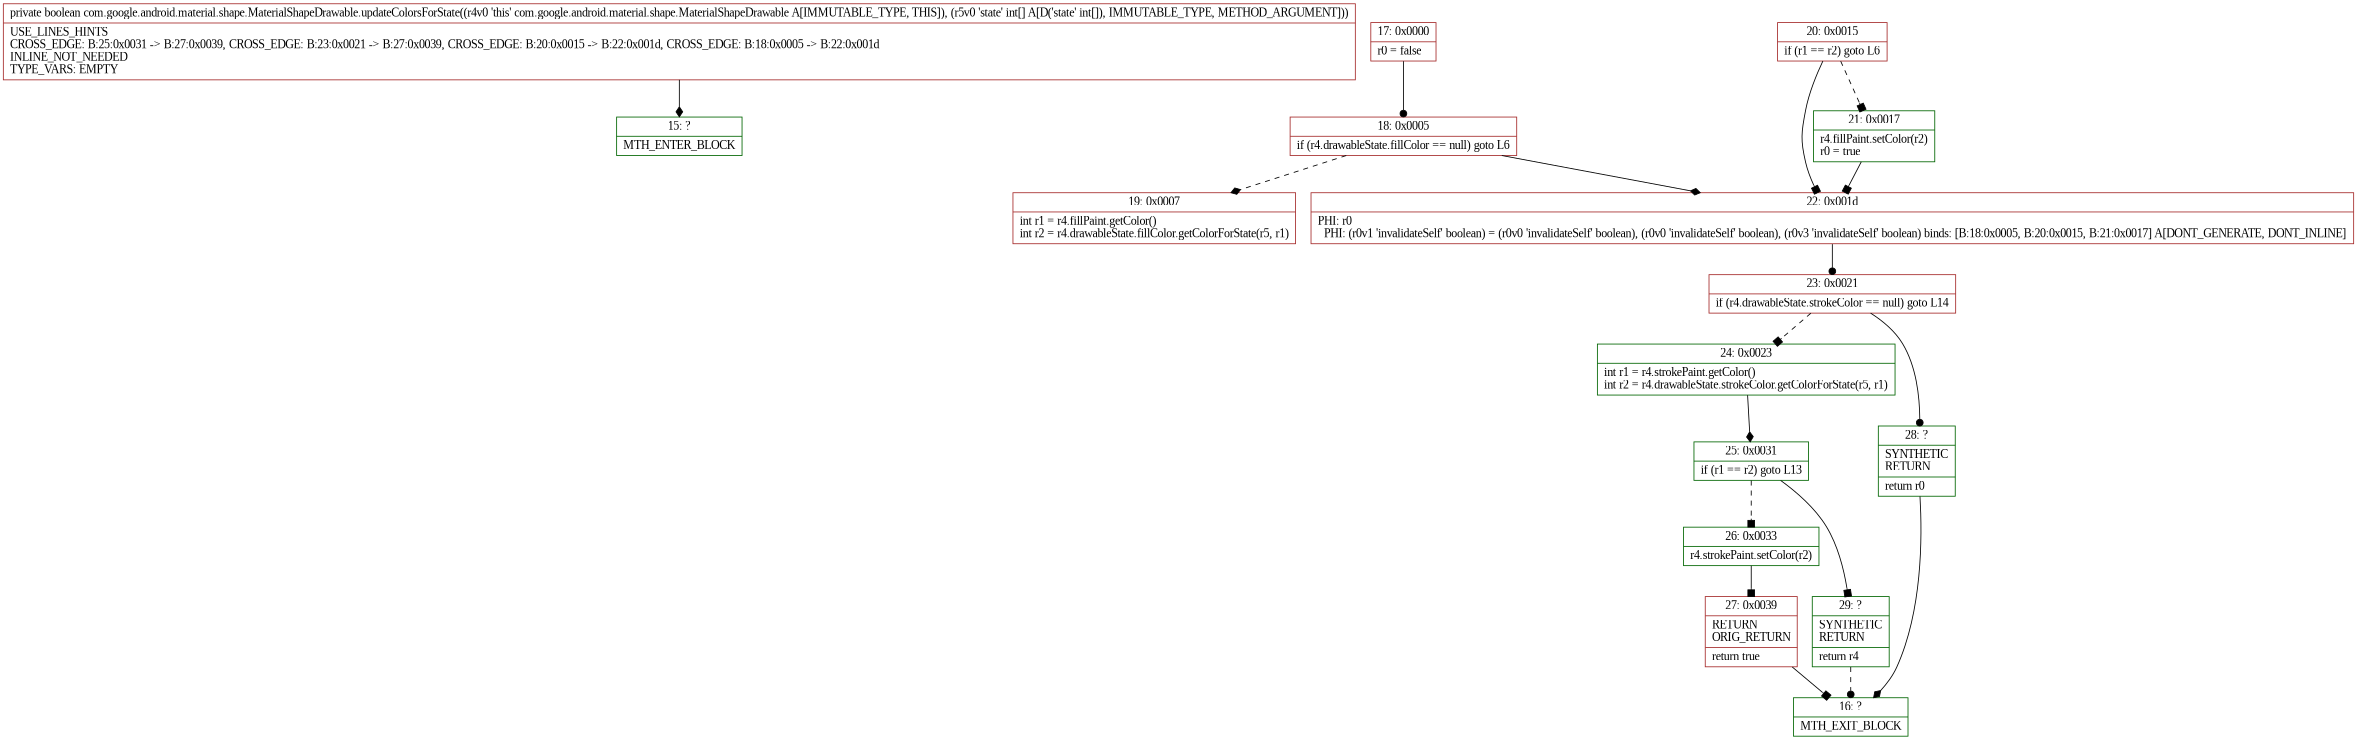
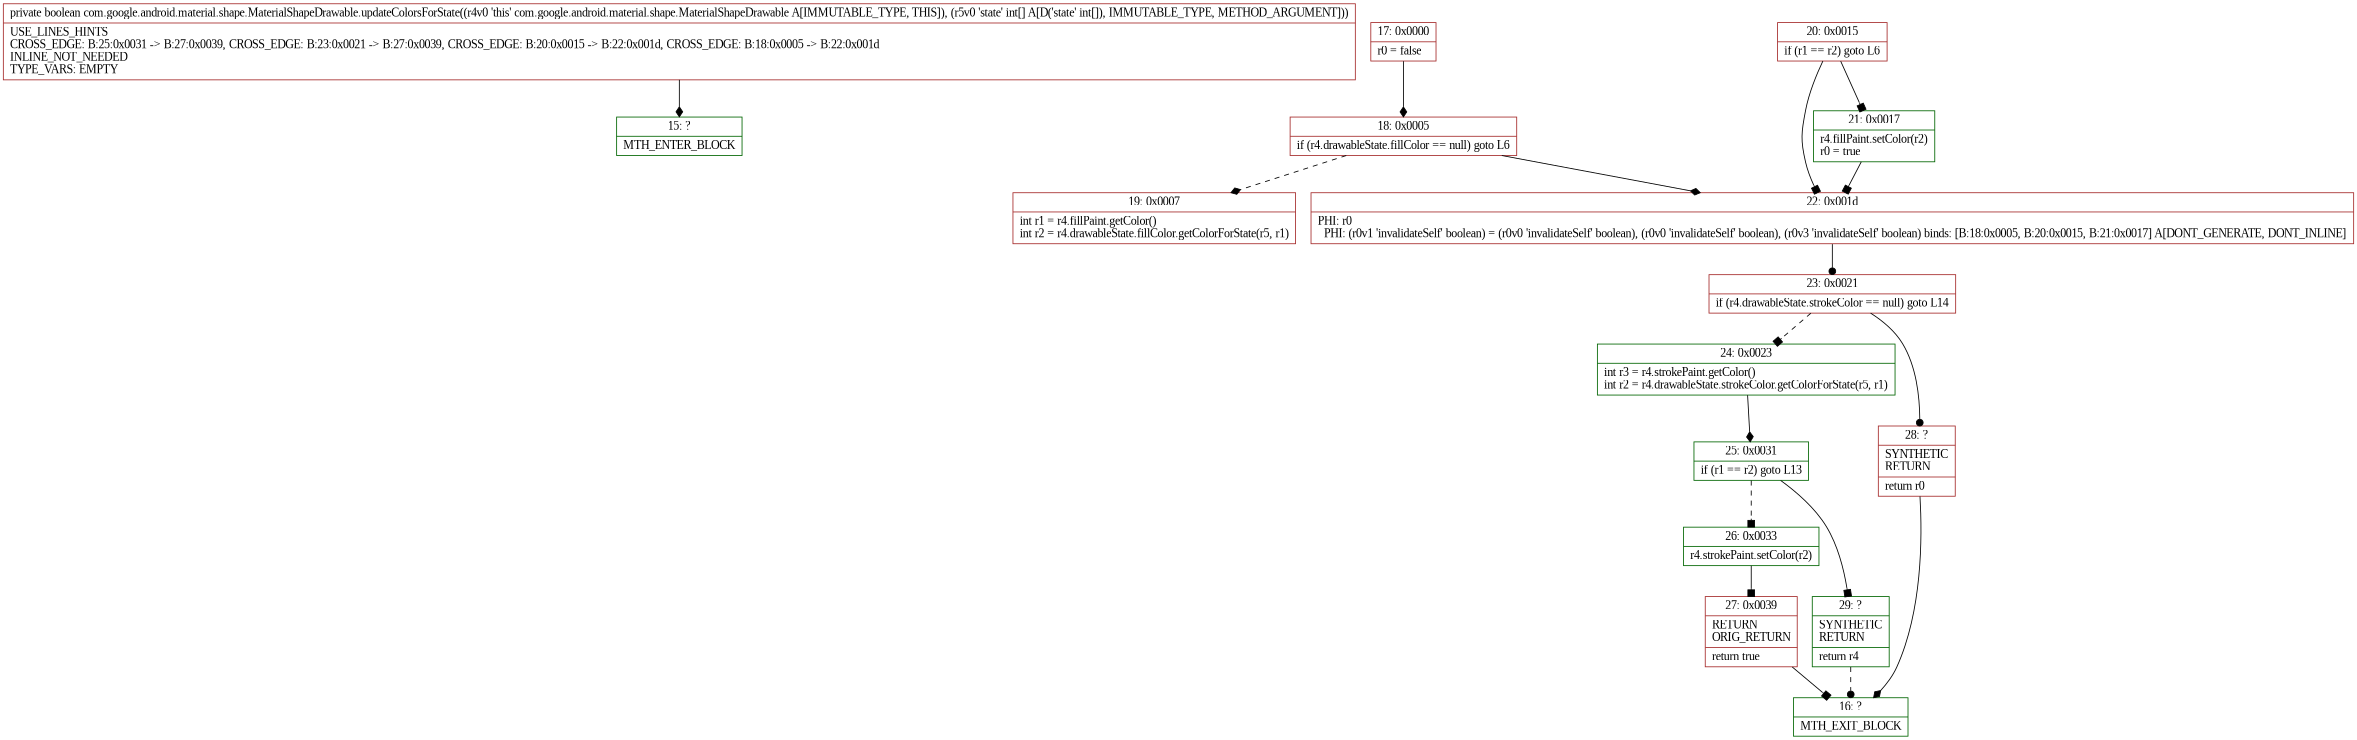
(1850, 82) -> (1850, 82)
(1403, 86) -> (1403, 84)
(1680, 372) -> (1680, 372)
(1917, 461) -> (1917, 461)
